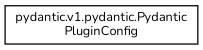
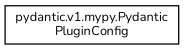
(101, 25) -> (92, 25)
